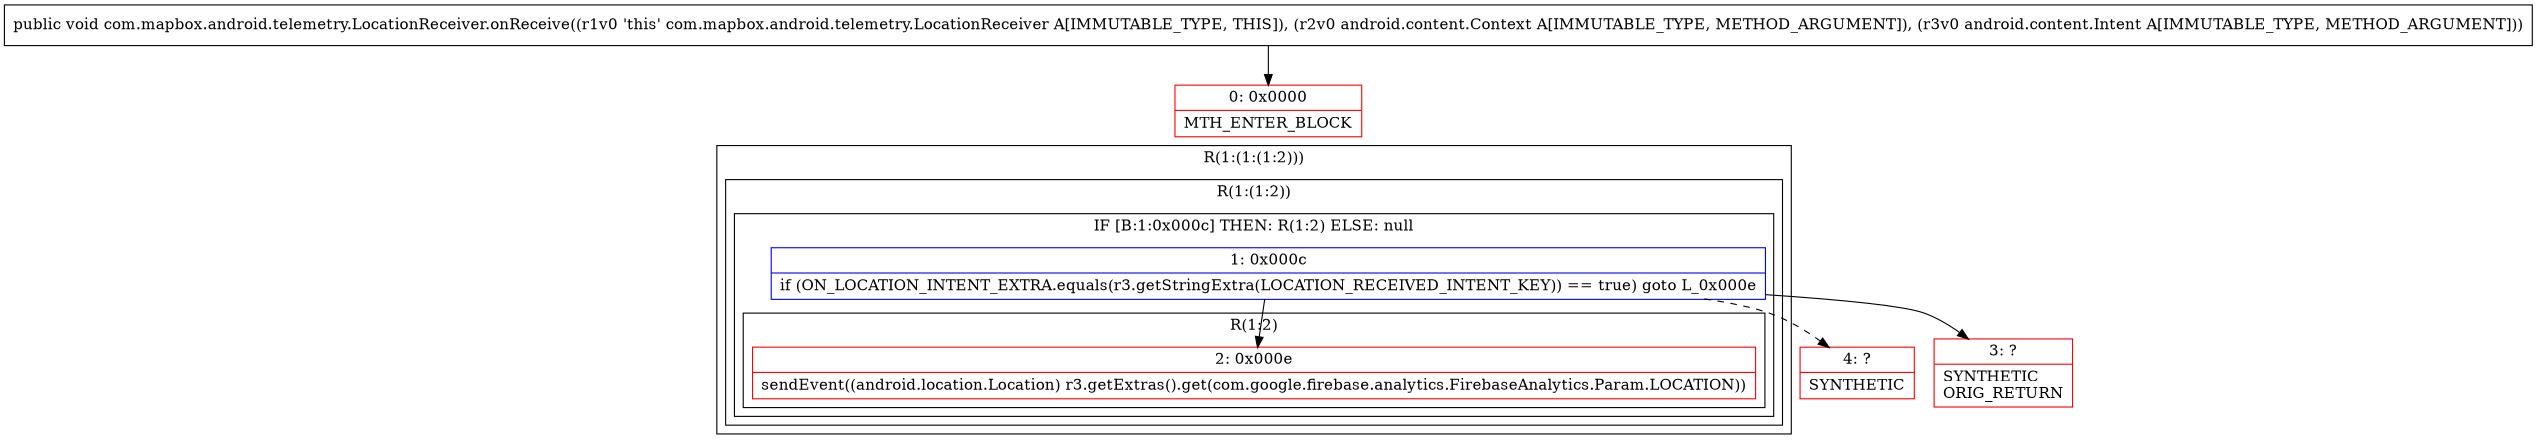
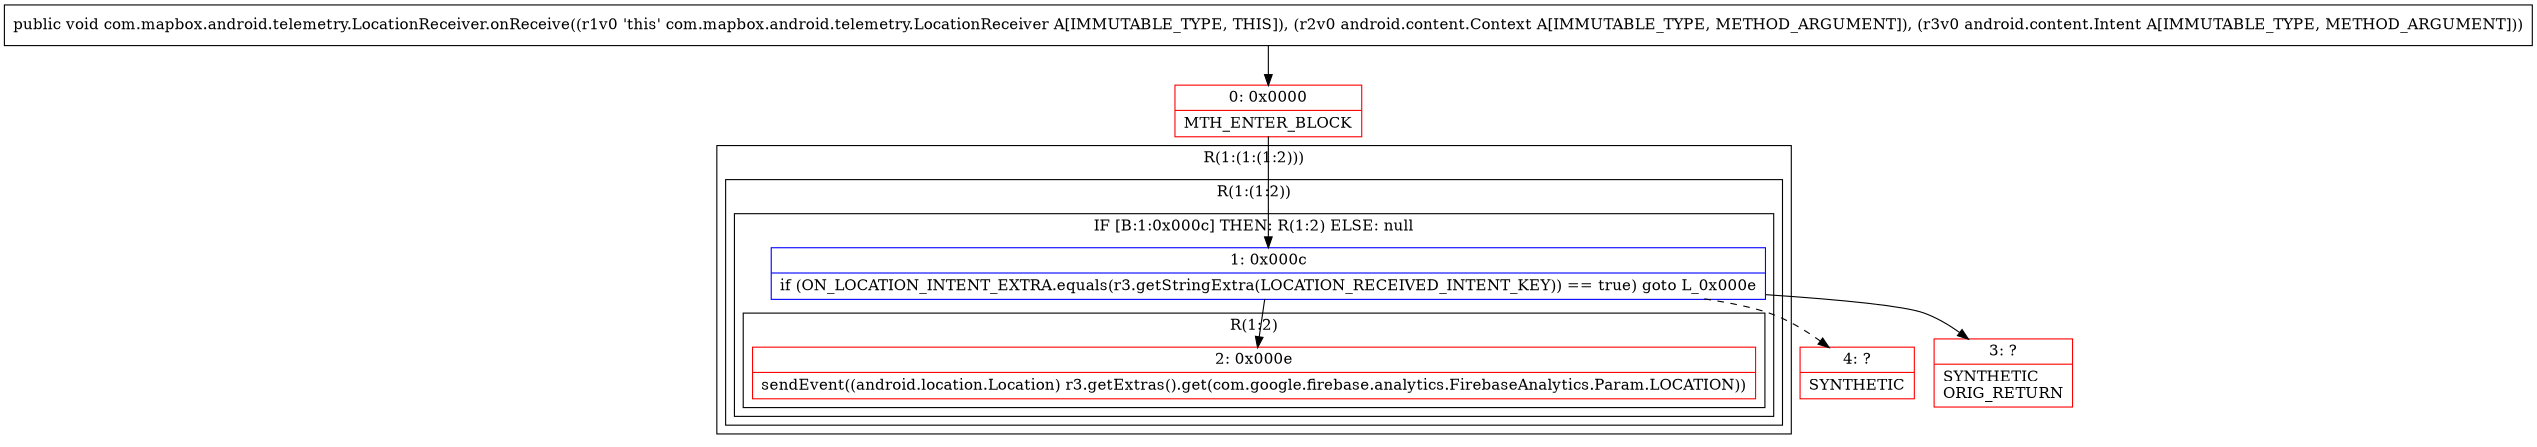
none -> (1268, 187)
